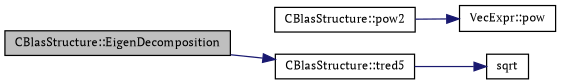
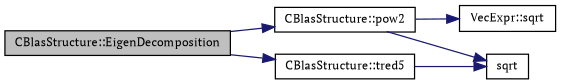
(508, 18) -> (508, 18)
none -> (246, 30)
none -> (431, 44)
